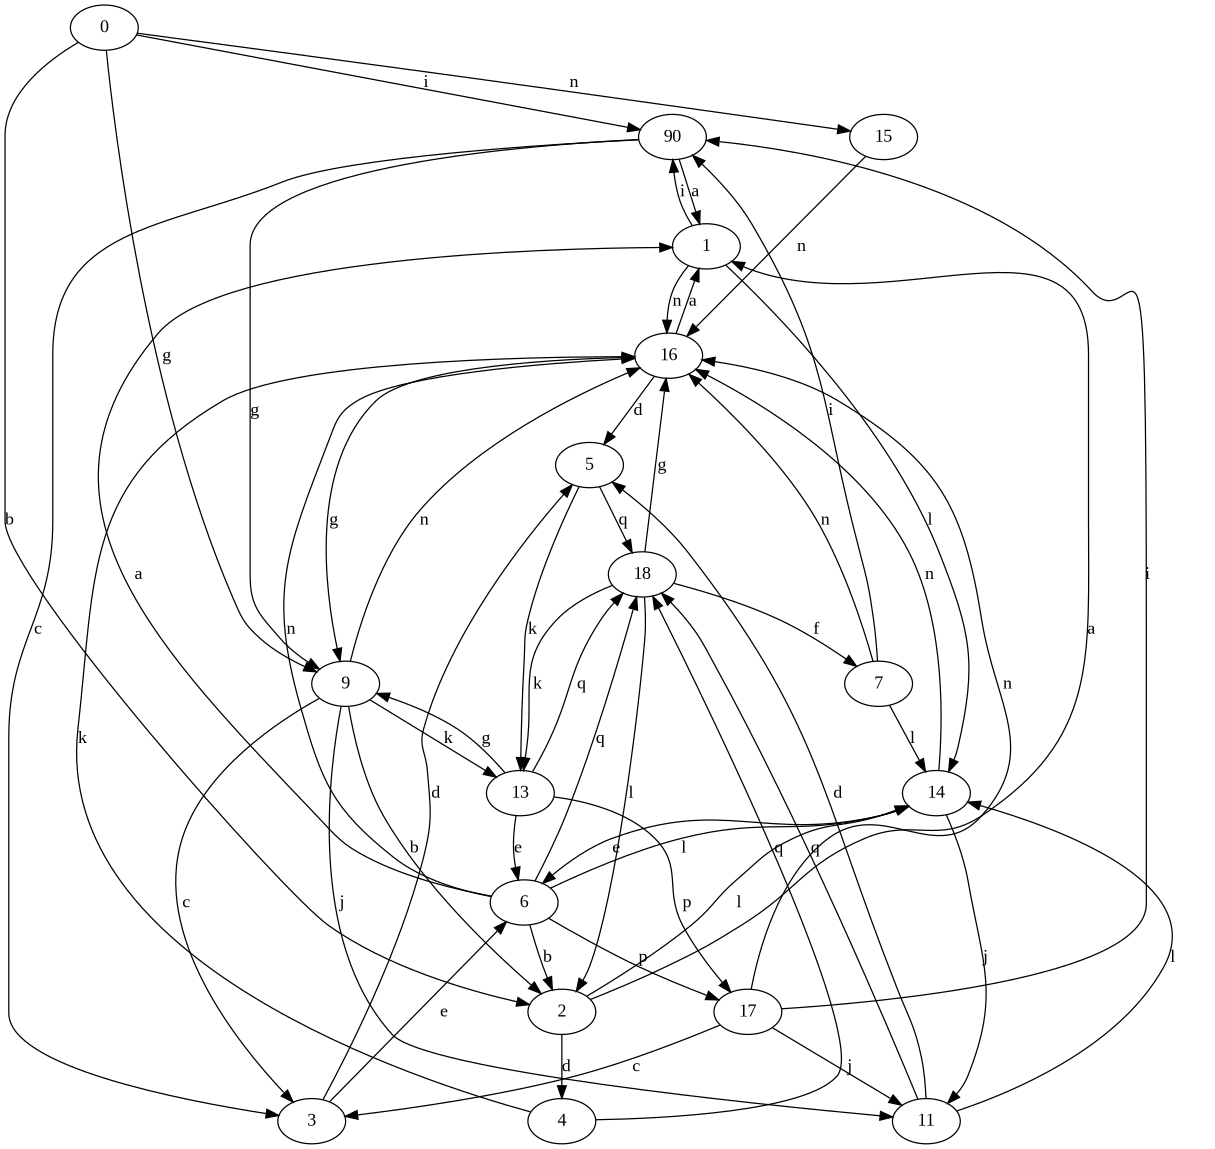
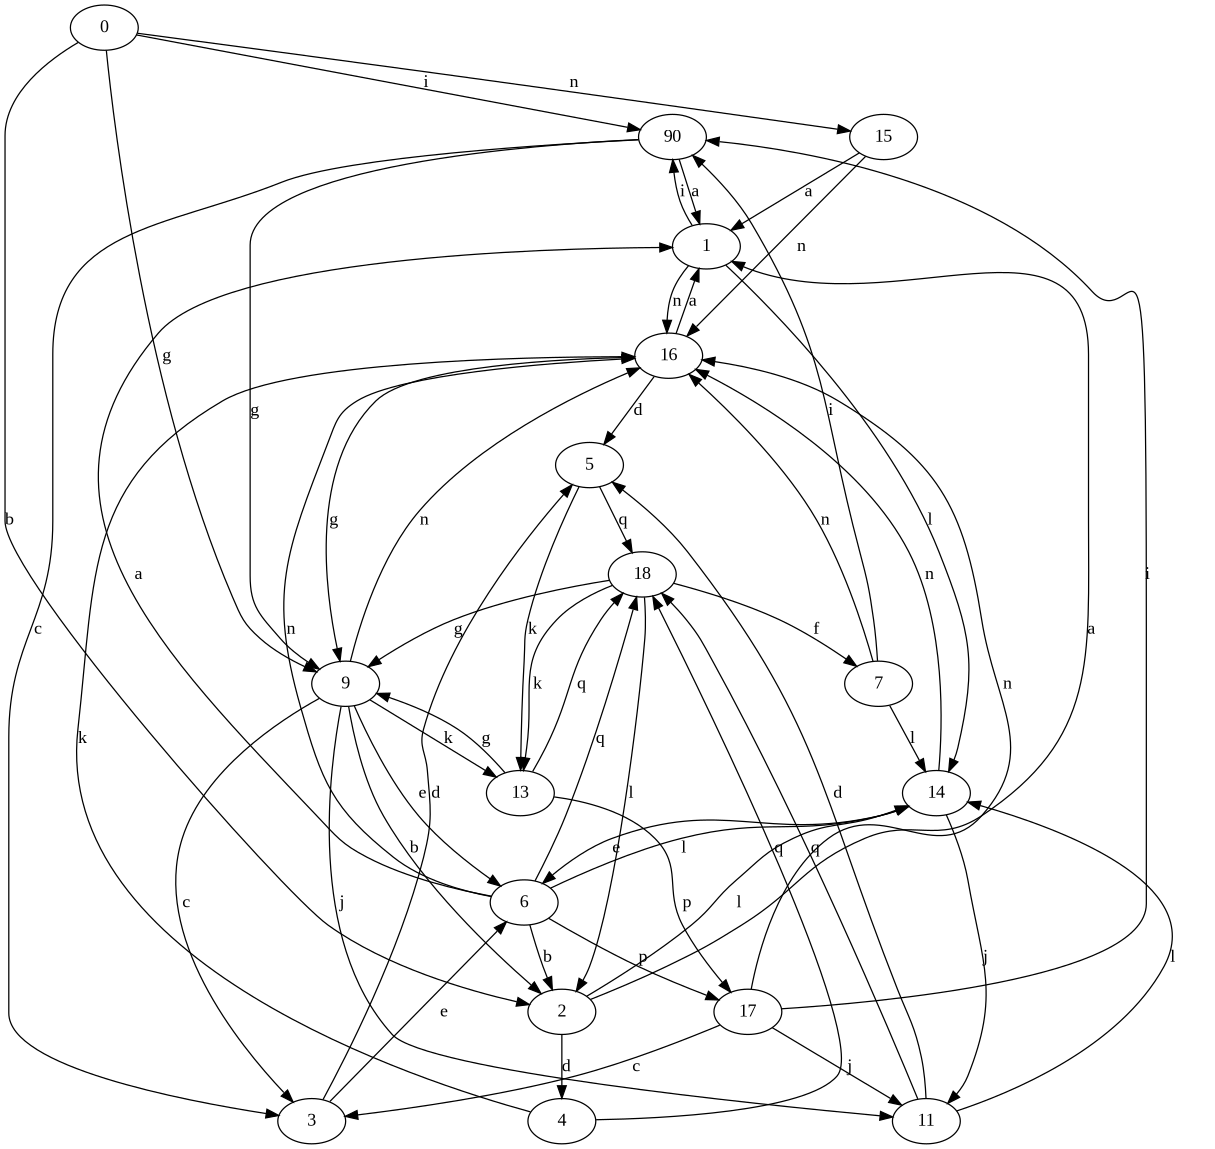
none -> (801, 188)
(655, 472) -> (490, 607)
(513, 842) -> (409, 803)
